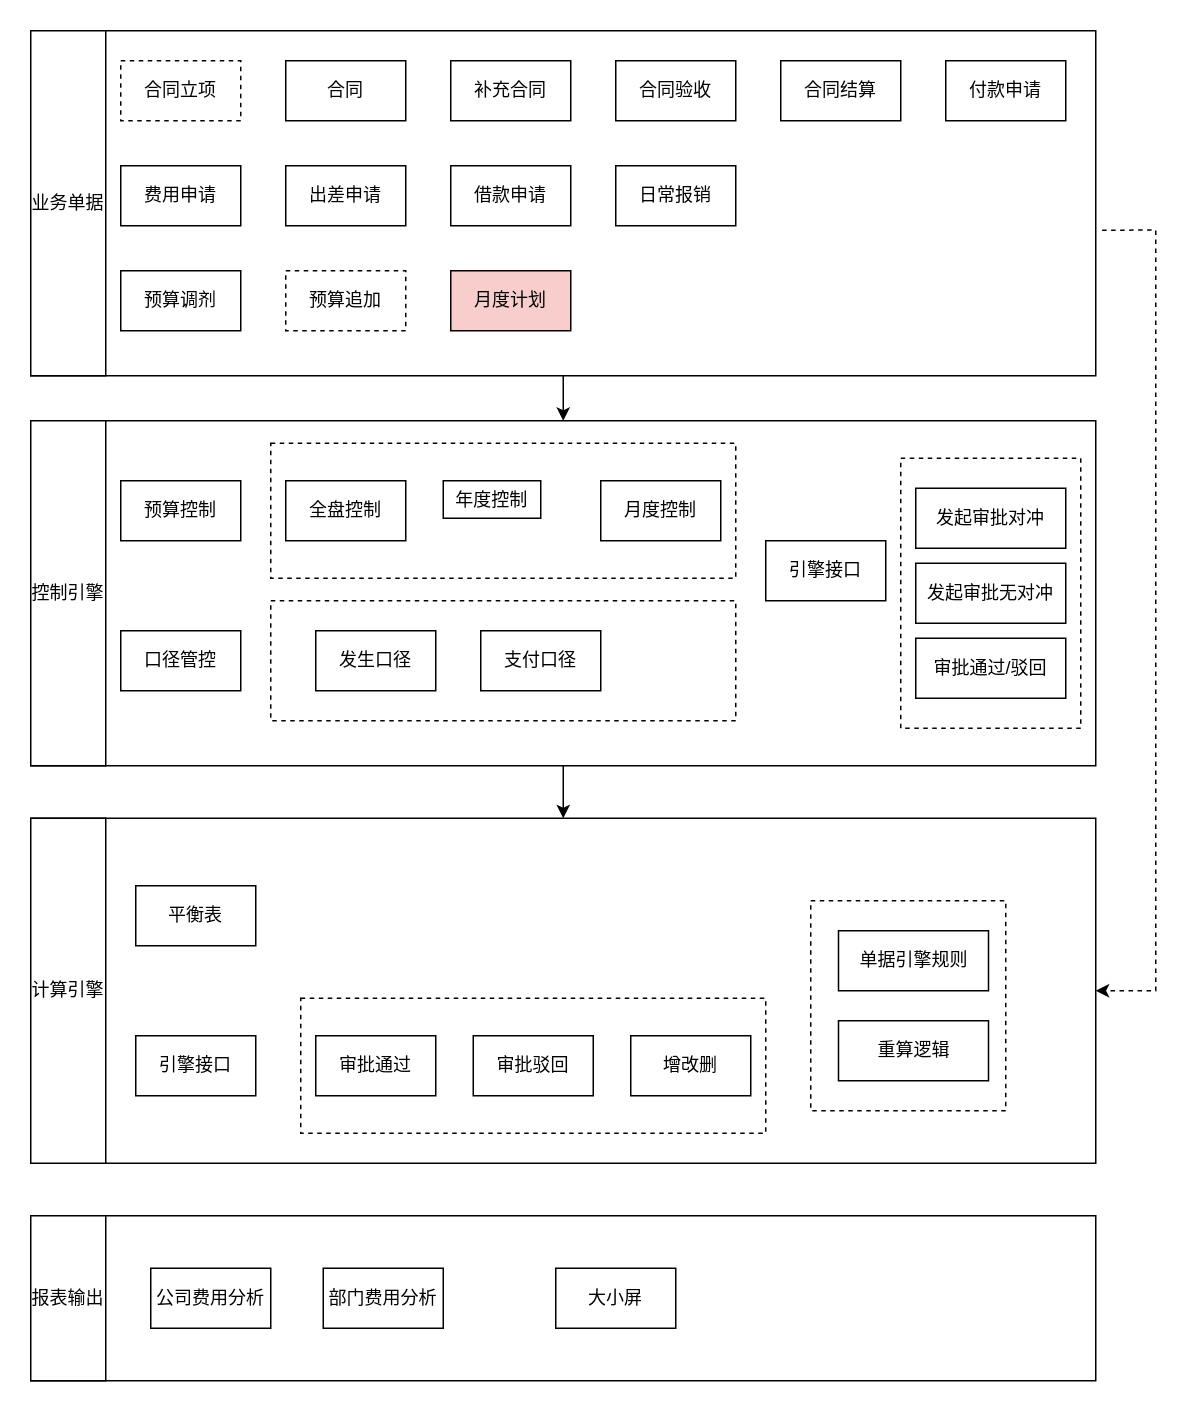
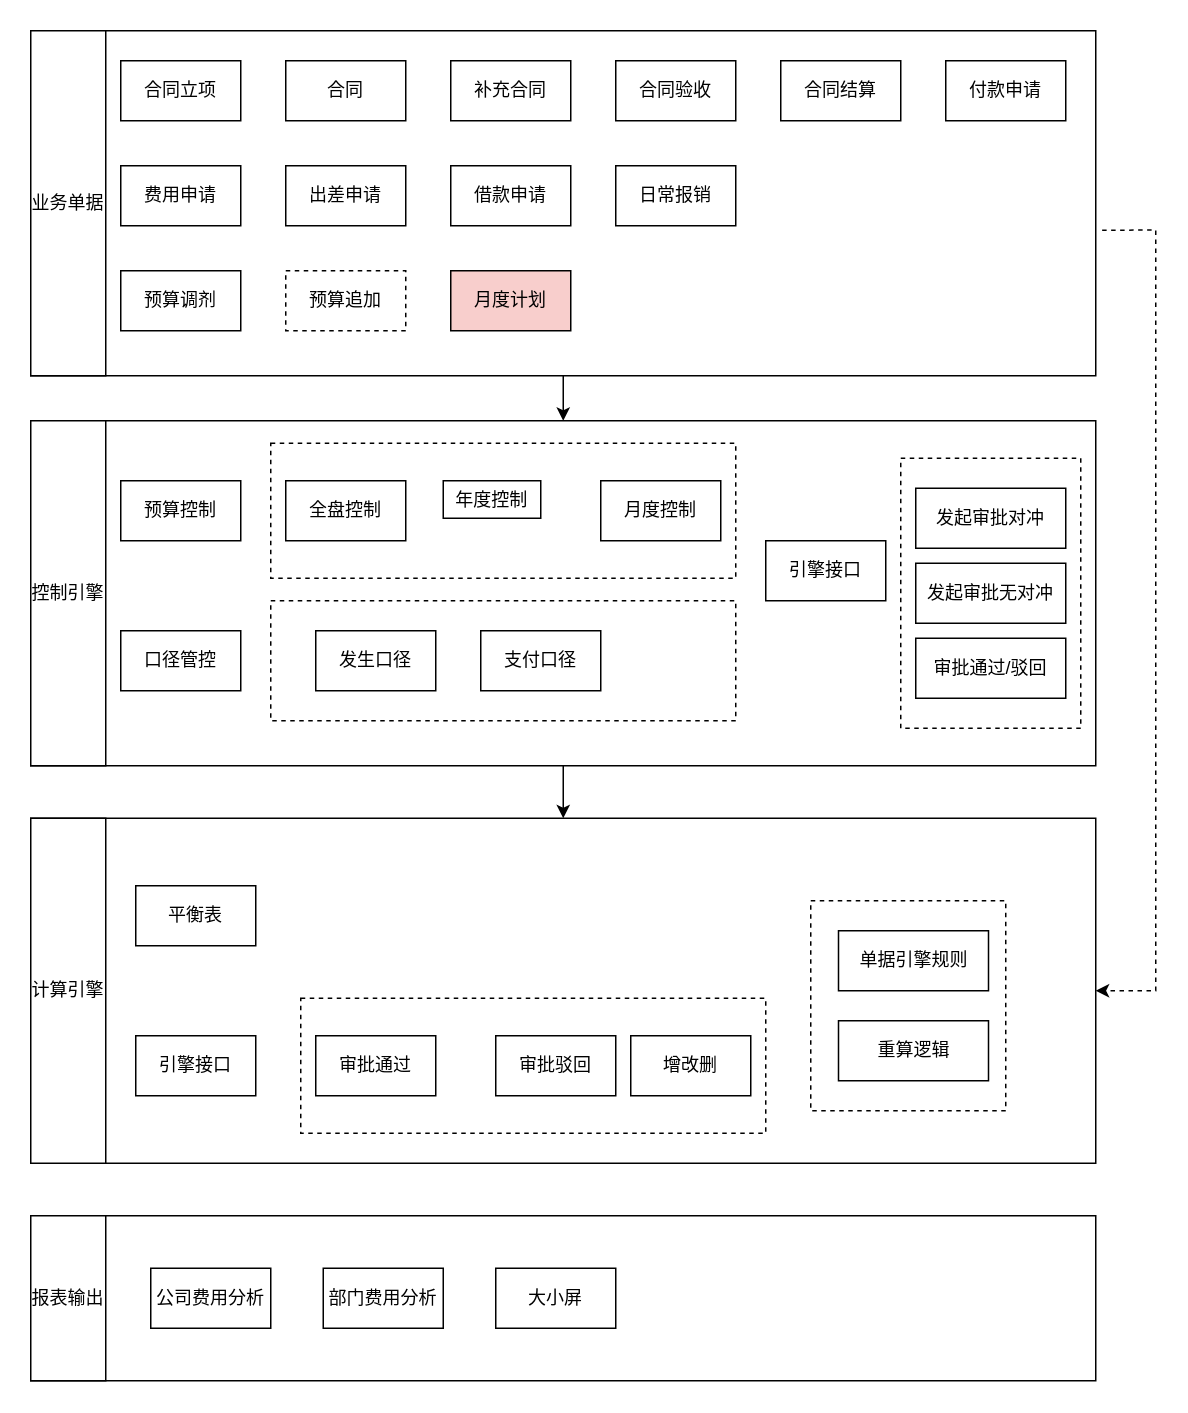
(181, 91) -> (181, 91)
(533, 1066) -> (556, 1066)
(616, 1298) -> (556, 1298)
